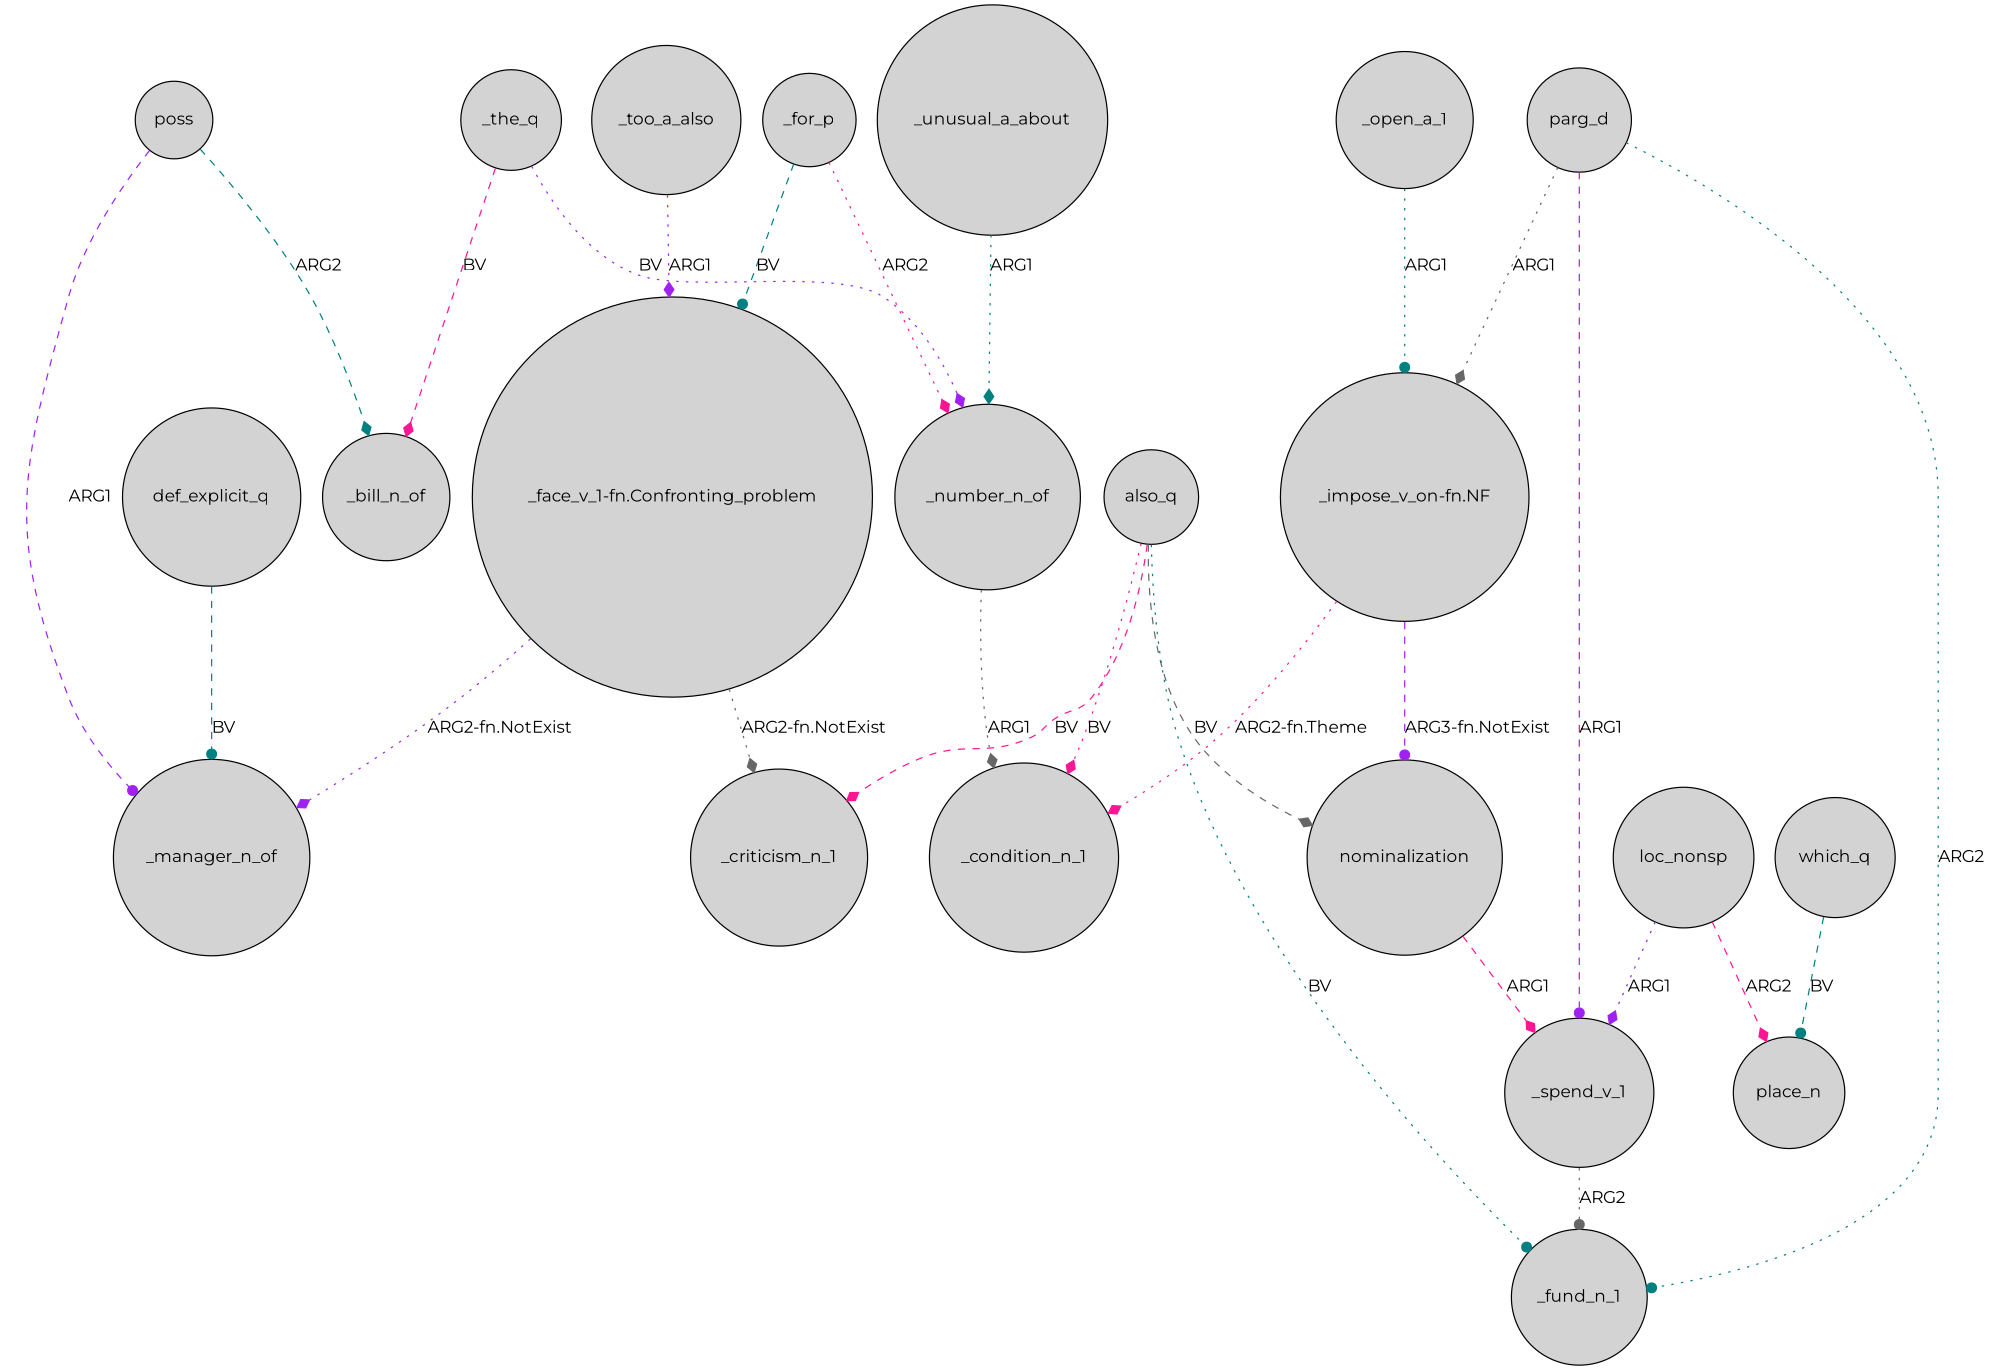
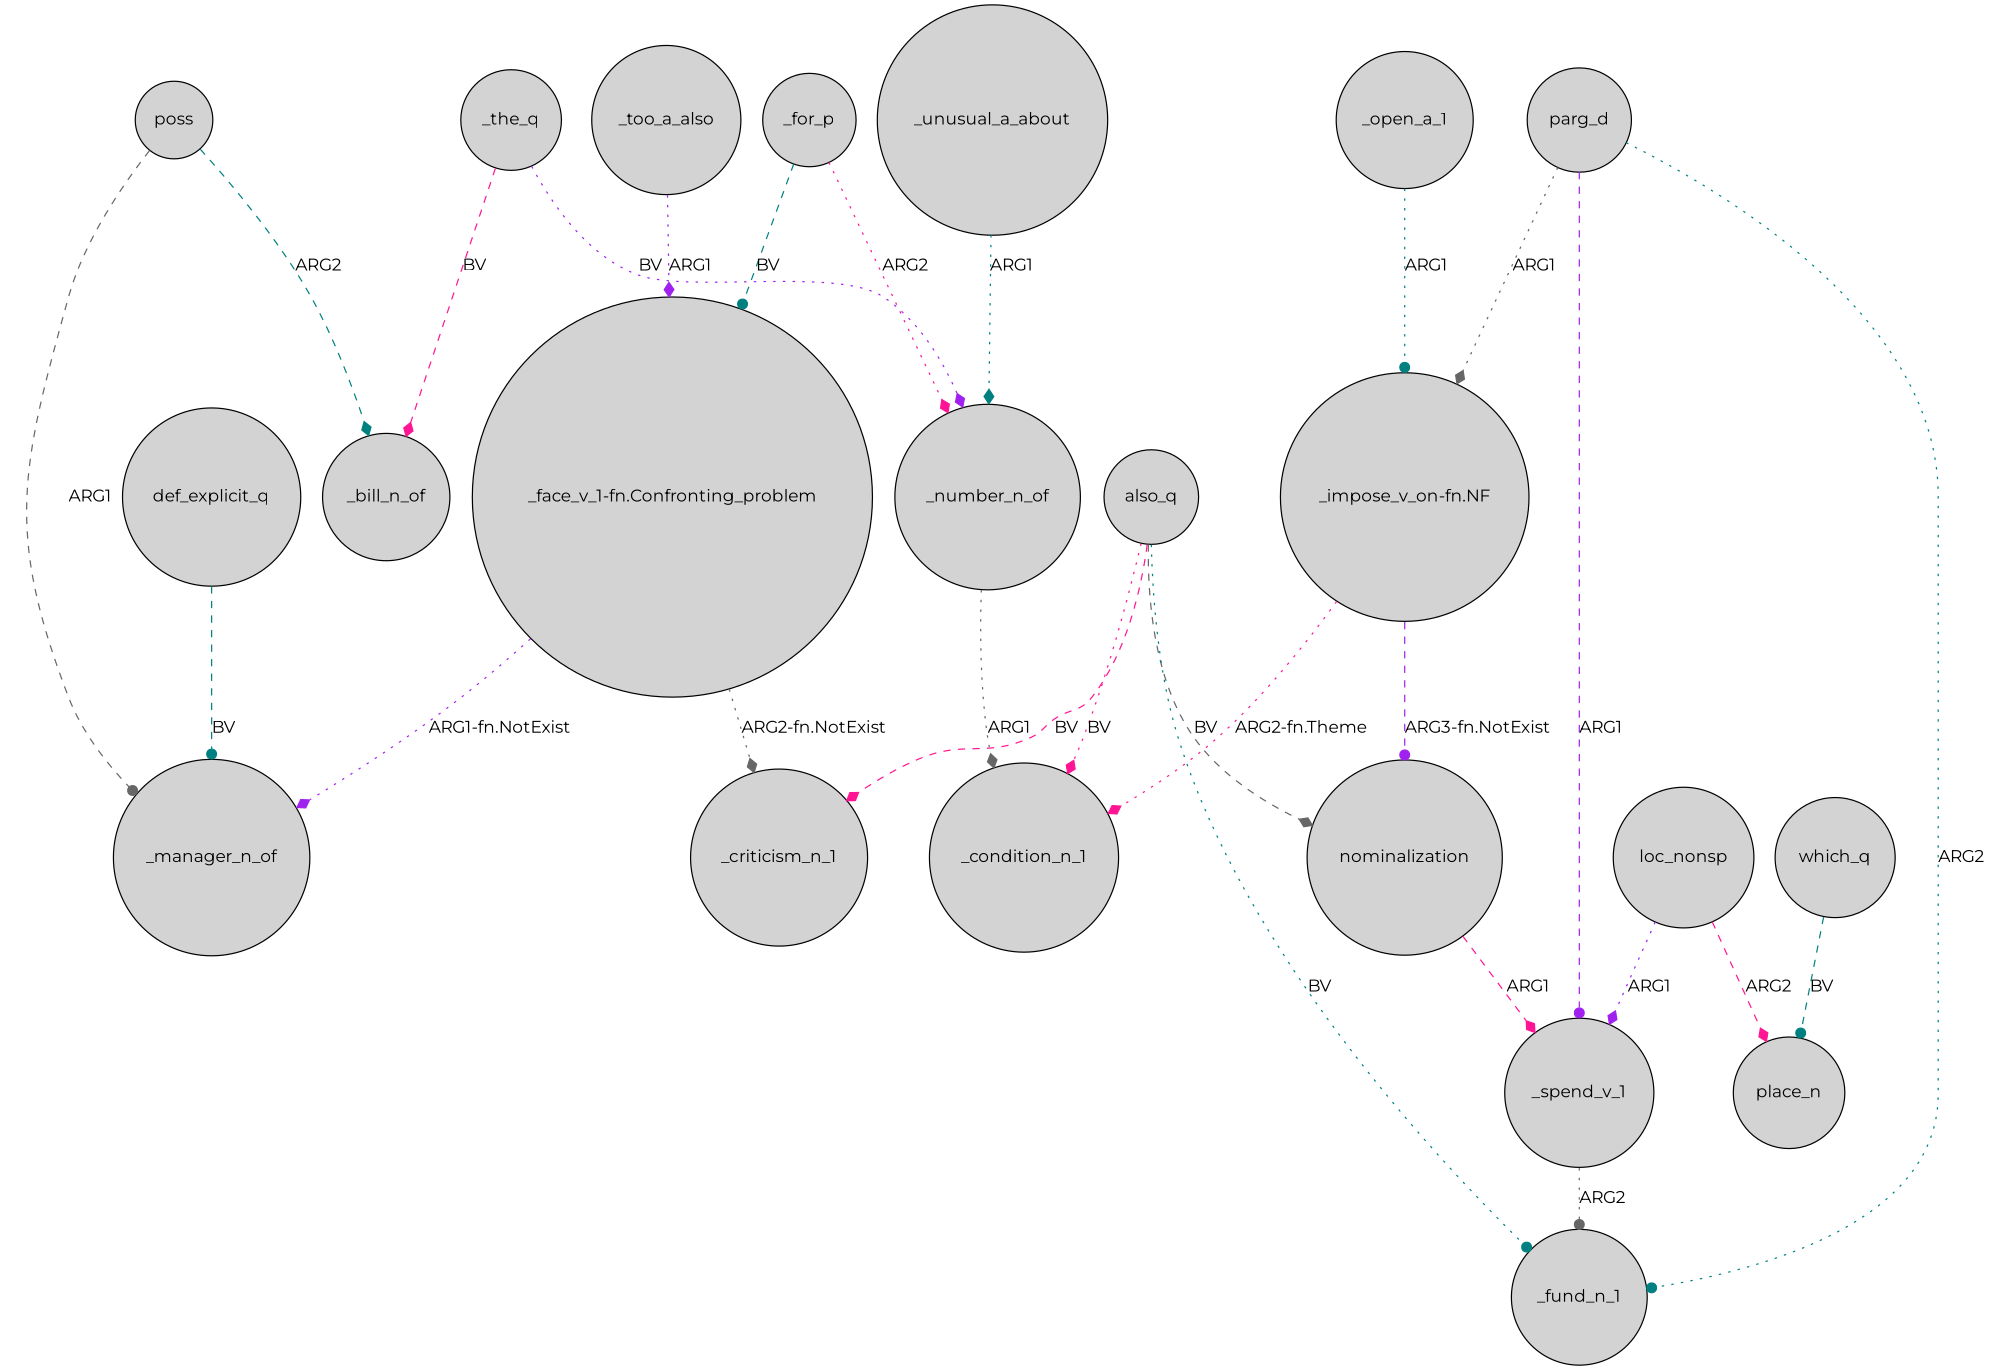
(30, 468) -> (30, 468)
(500, 728) -> (500, 728)
